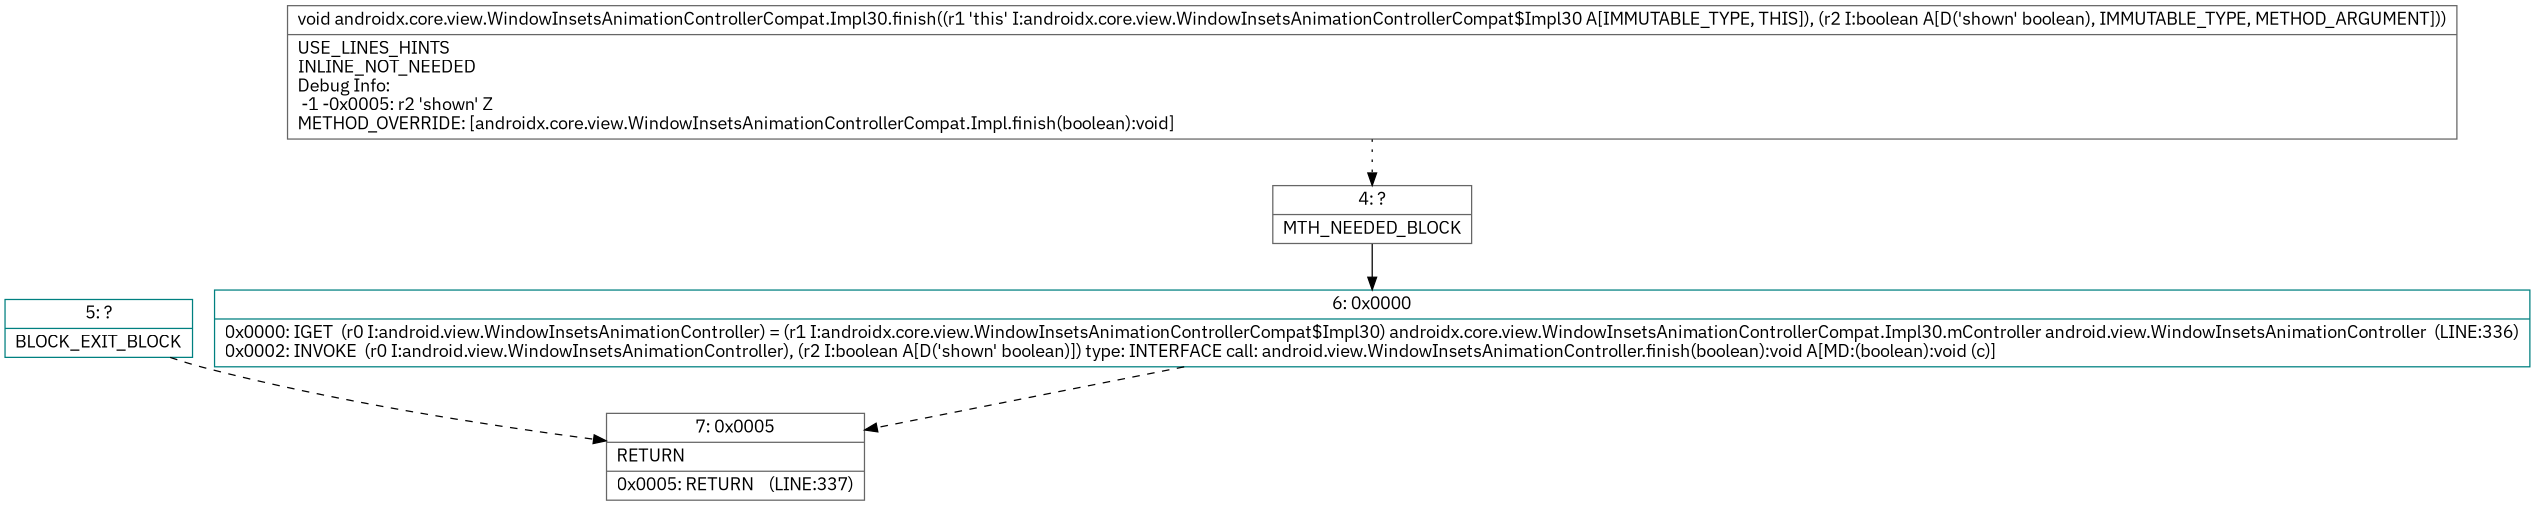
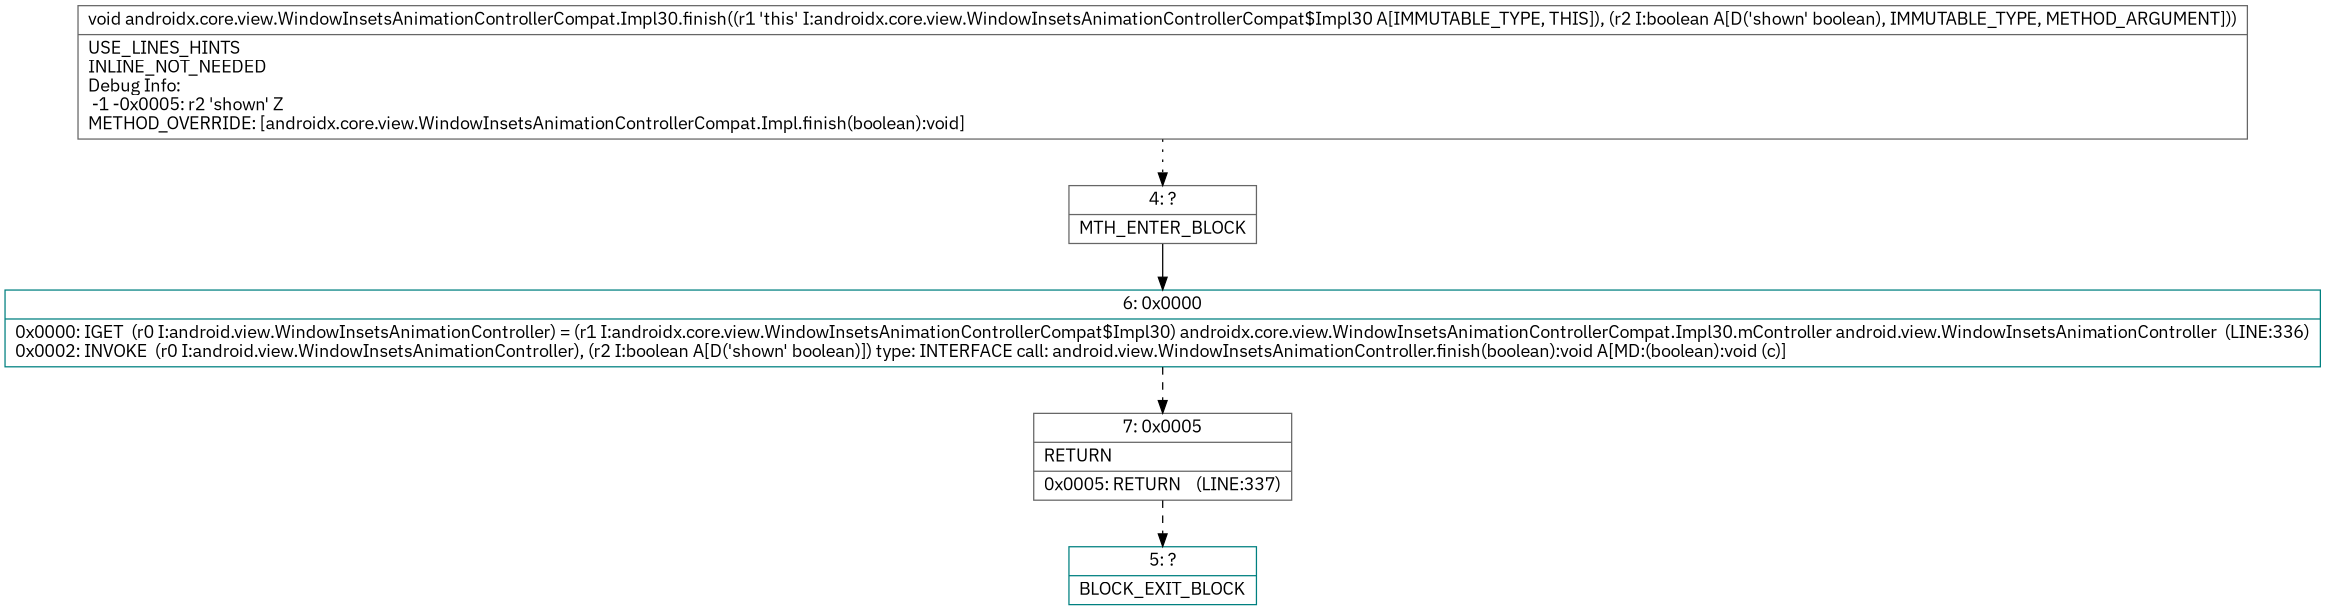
(1372, 228) -> (1163, 228)
(380, 406) -> (1163, 517)
